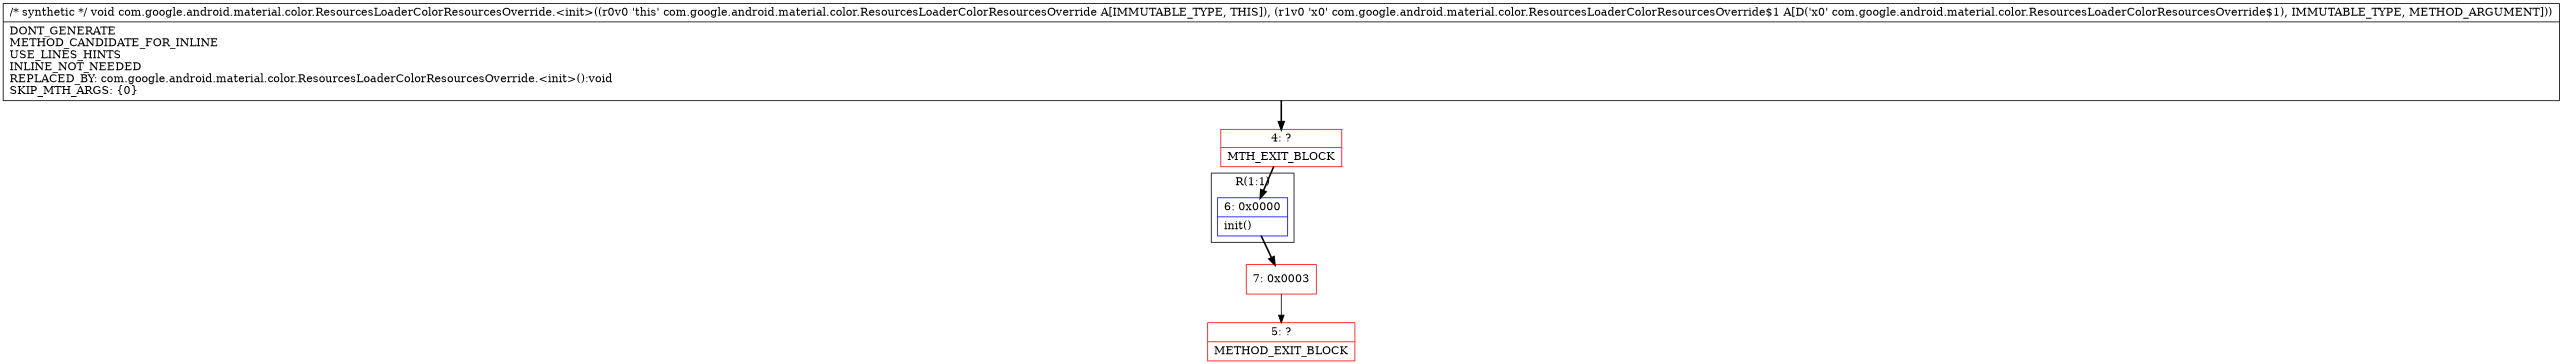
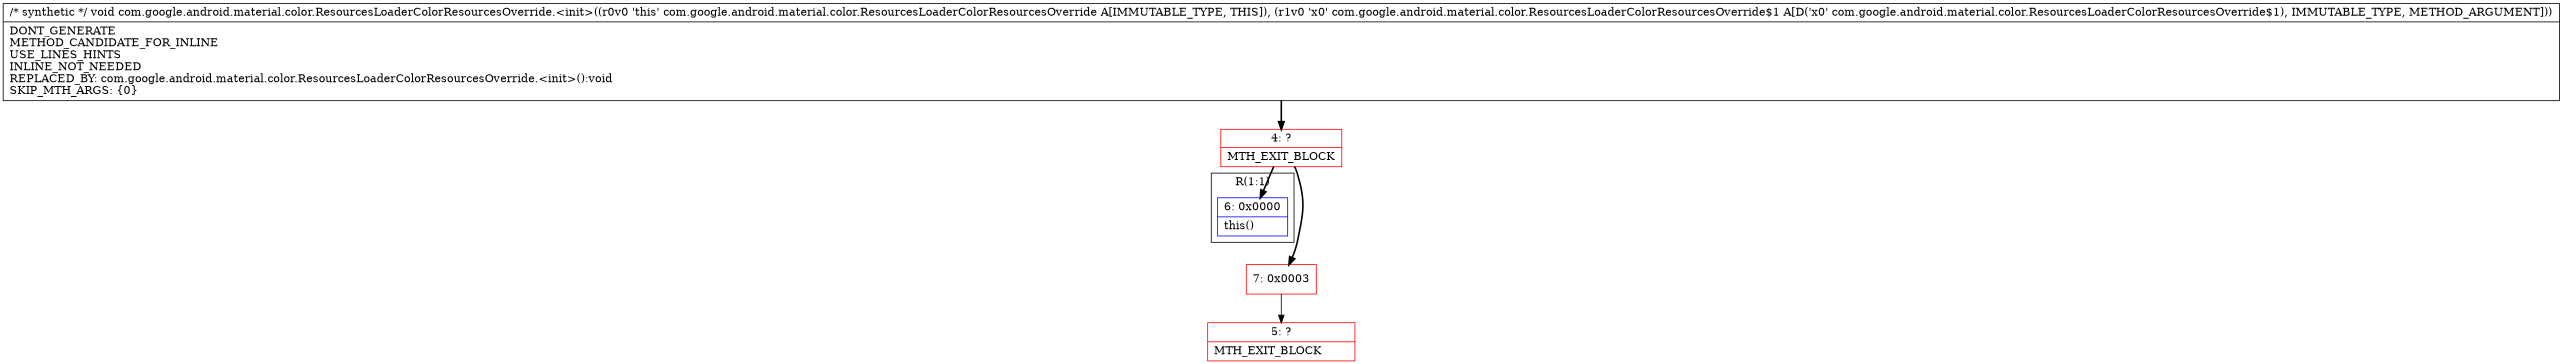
(1238, 226) -> (1239, 226)
(1267, 247) -> (1303, 212)
(1281, 351) -> (1268, 351)
